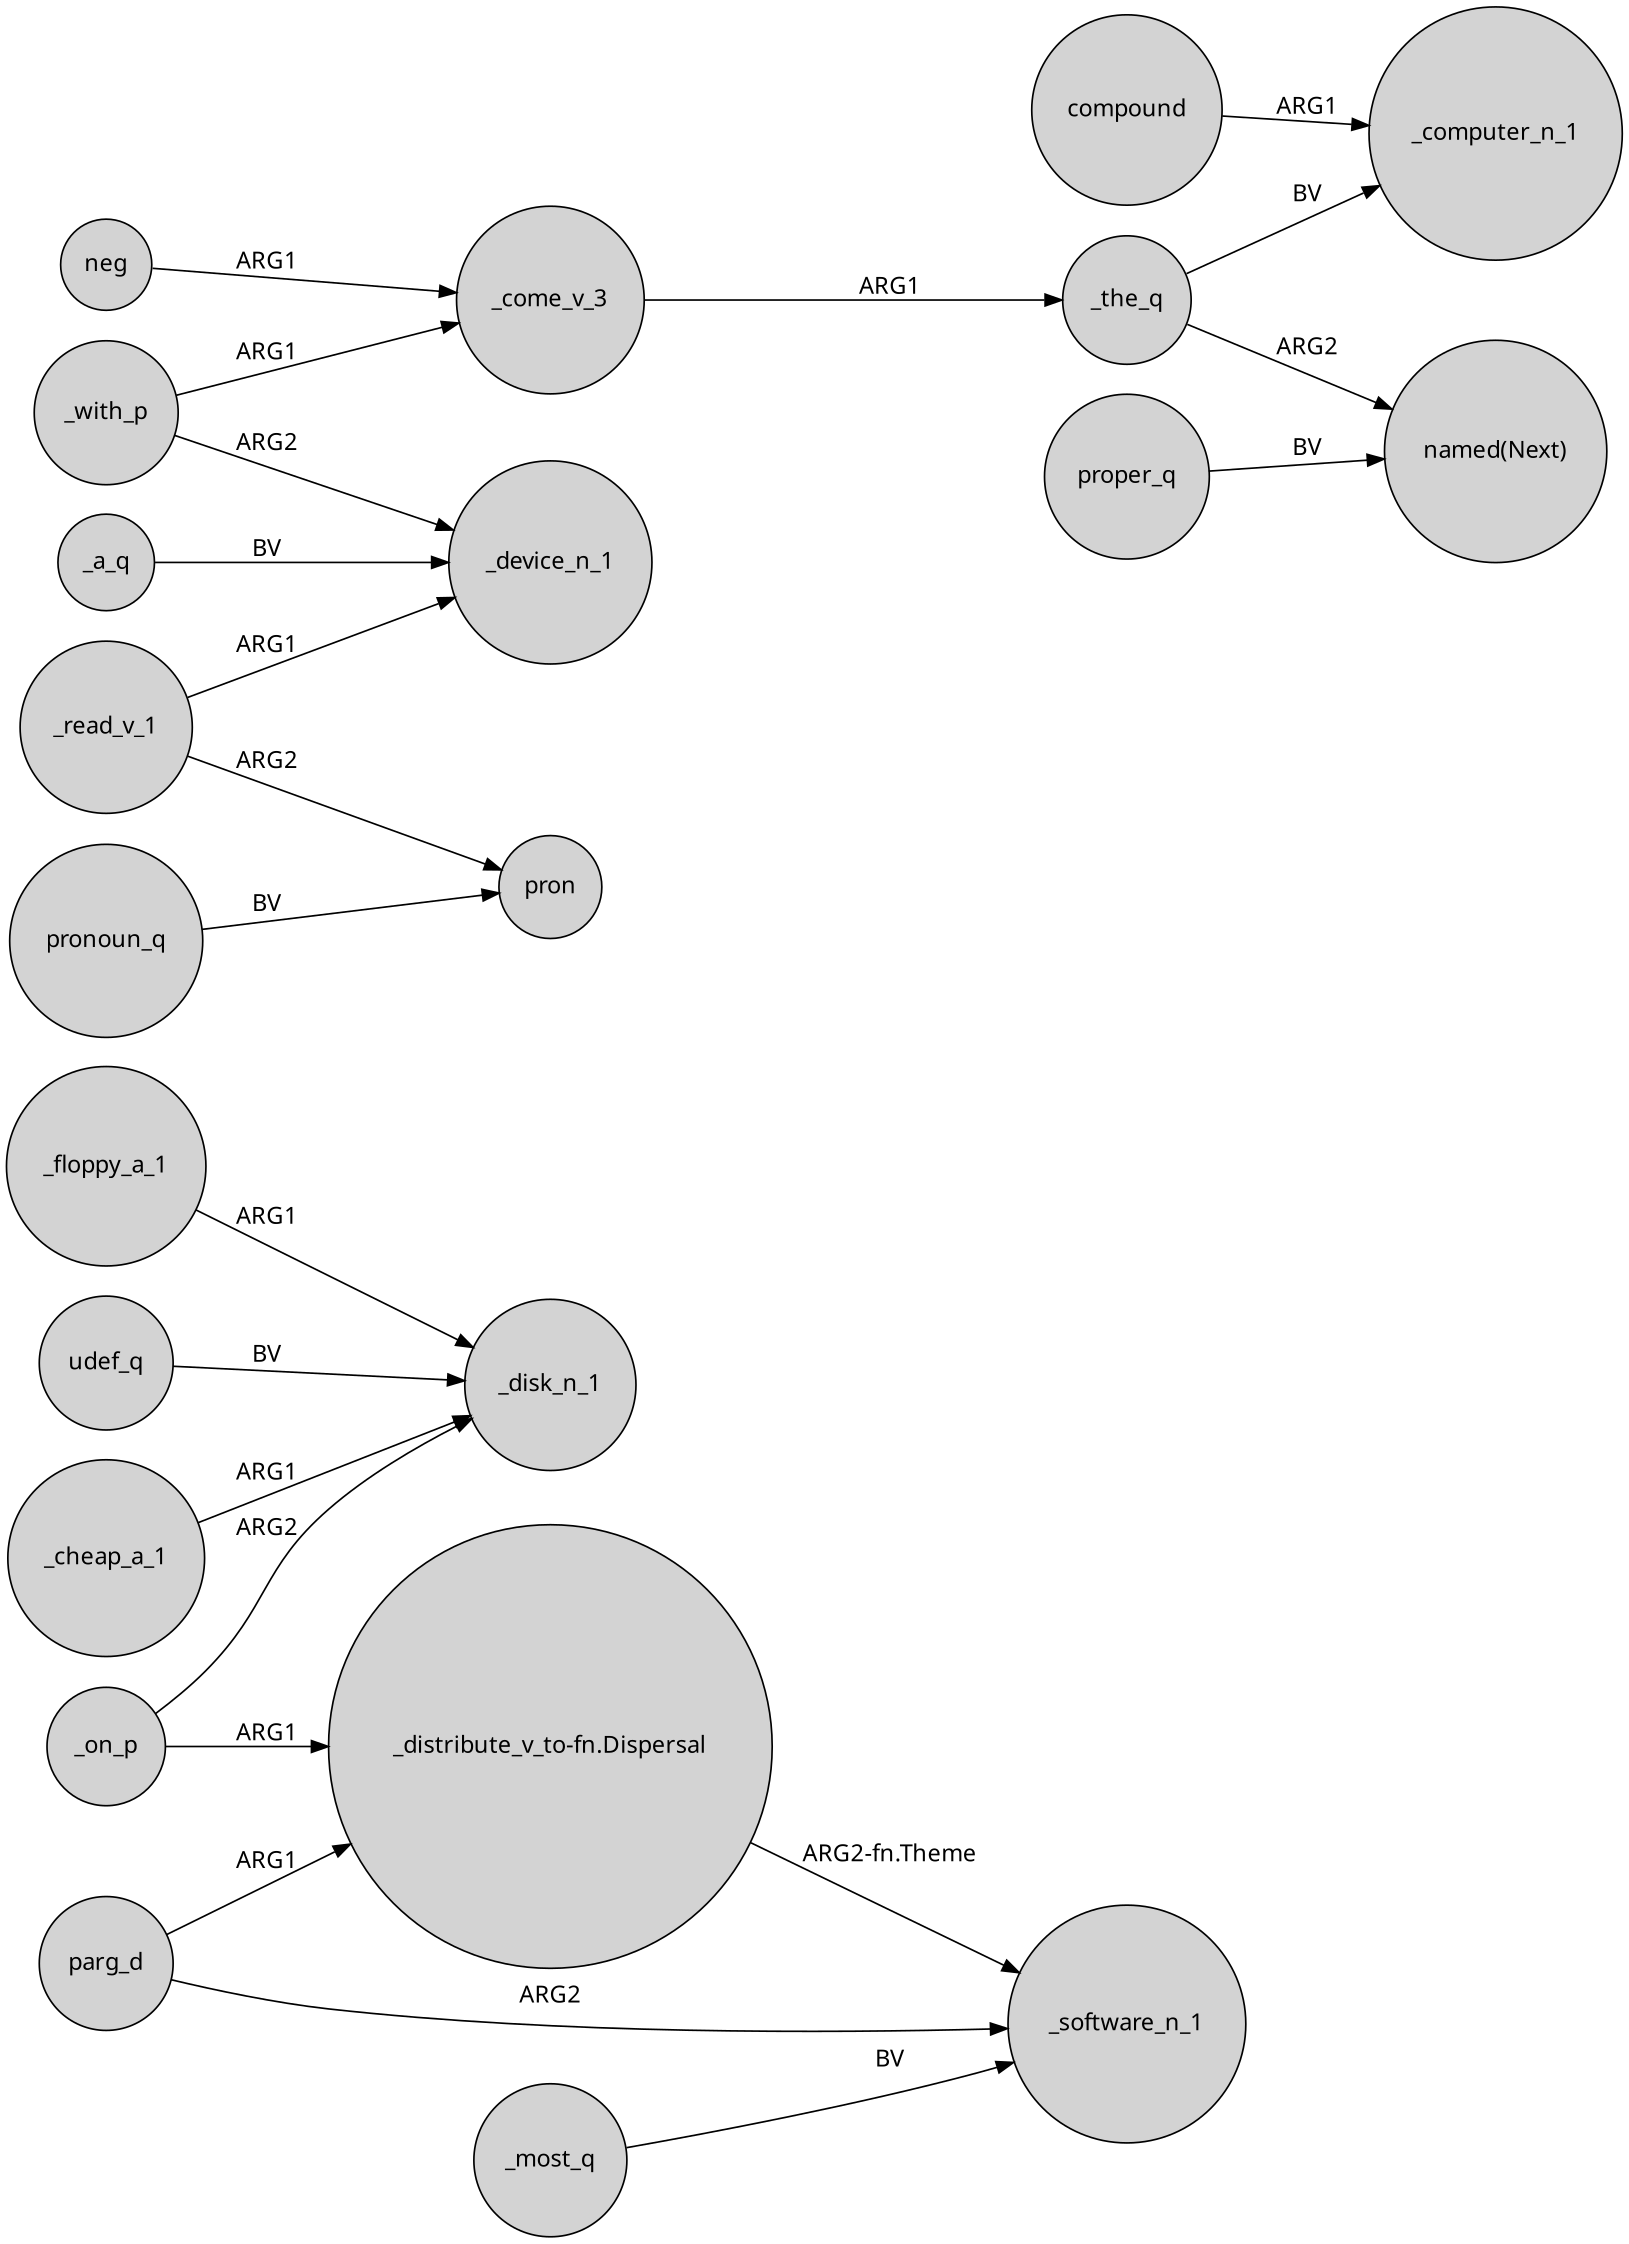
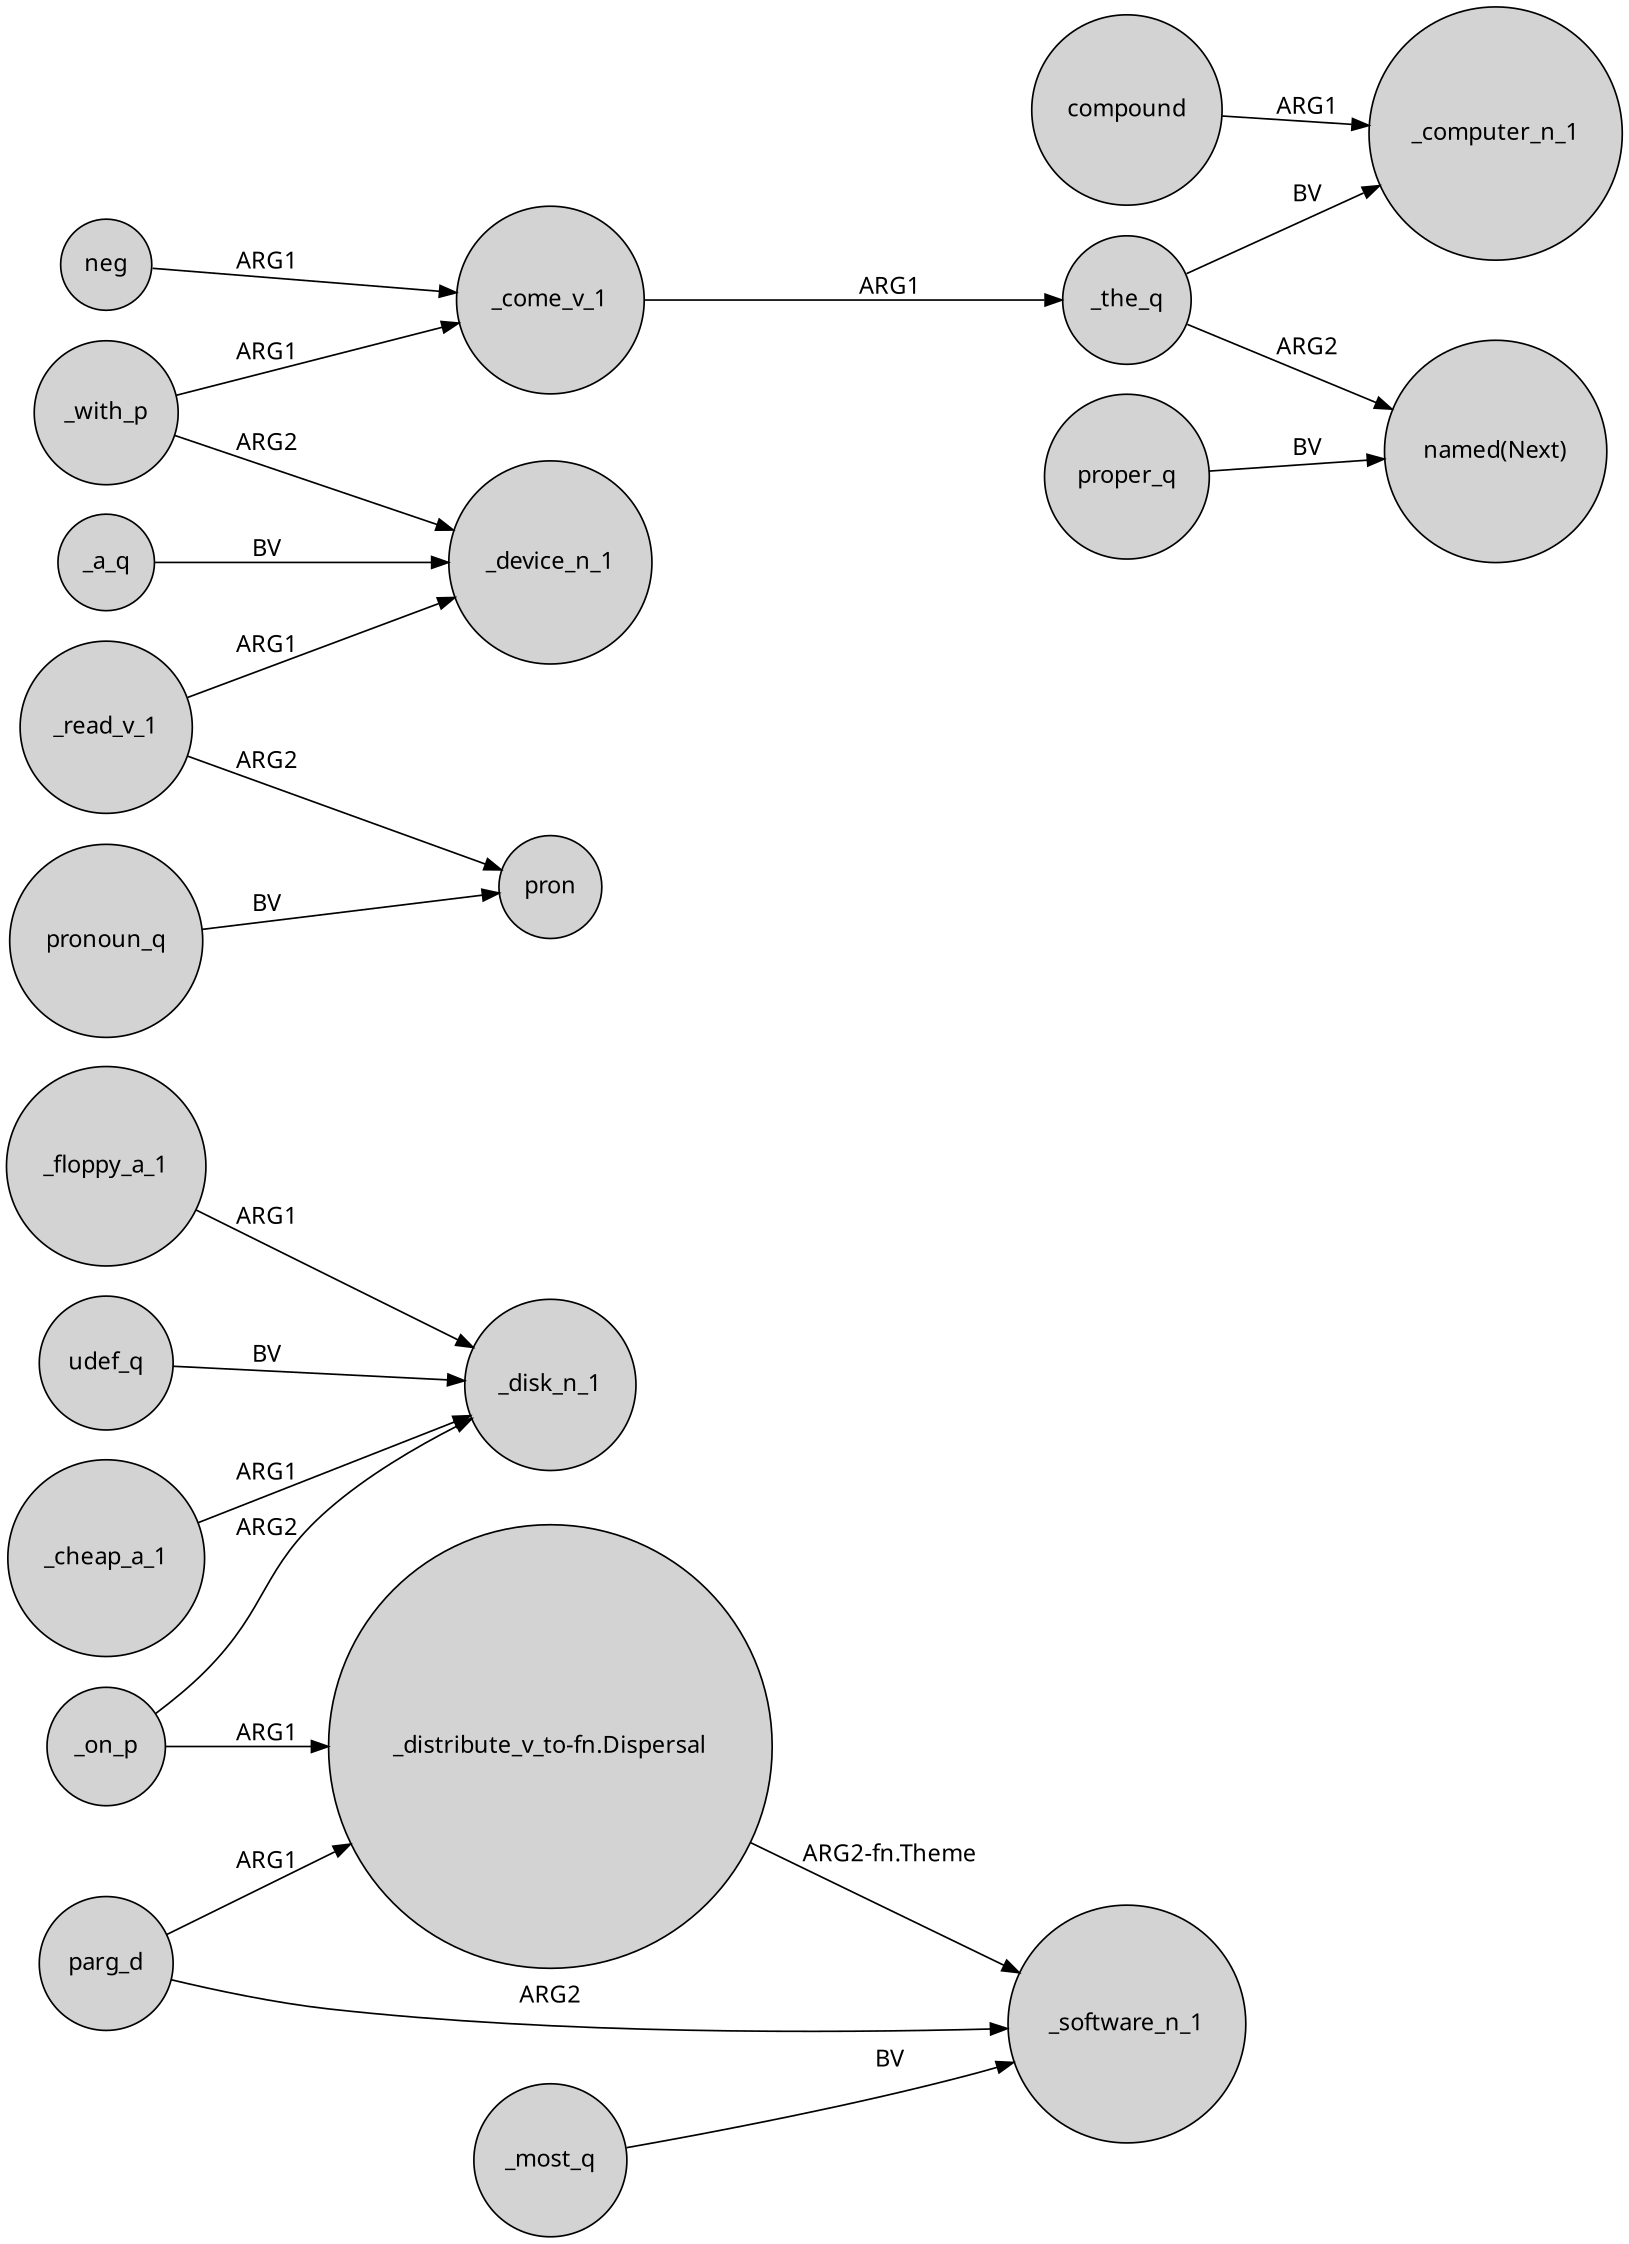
(550, 300) -> (550, 300)
